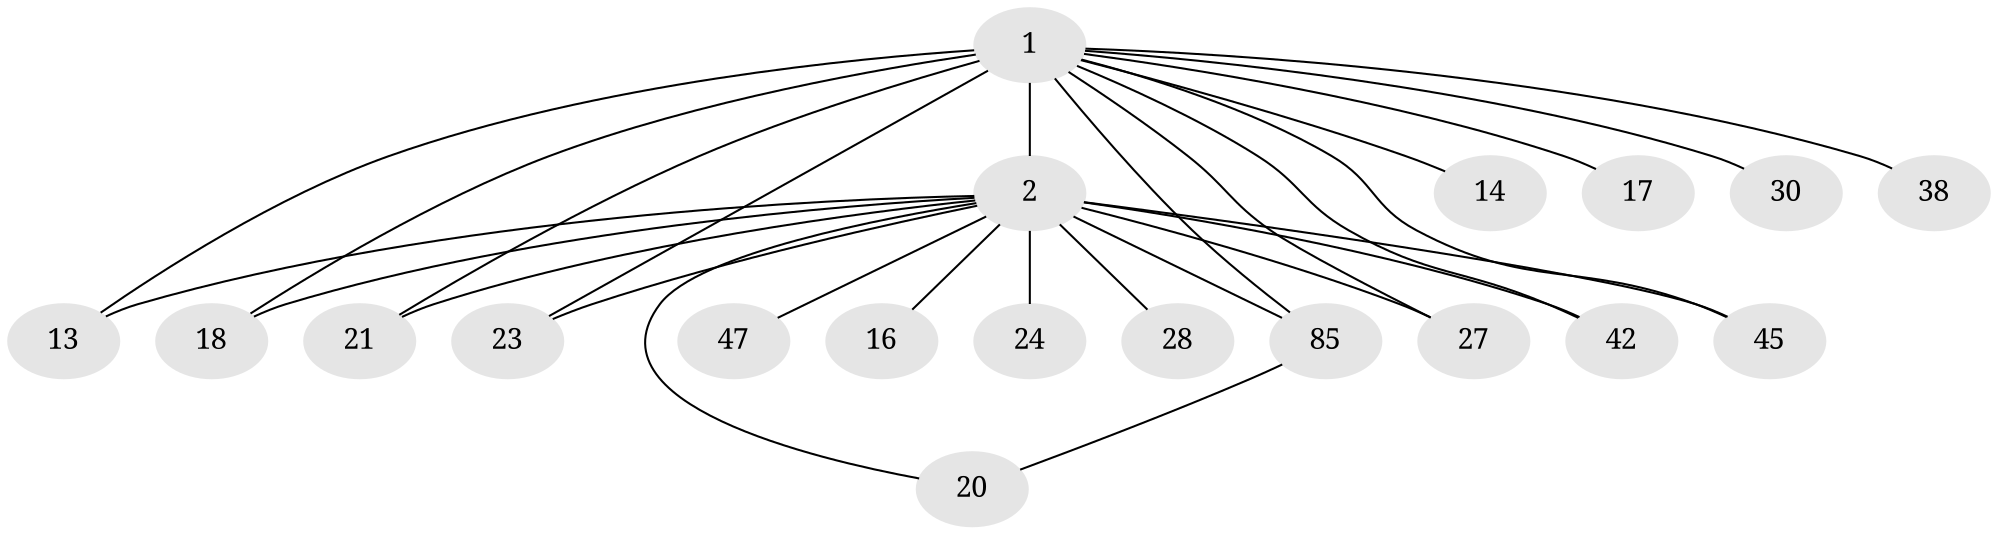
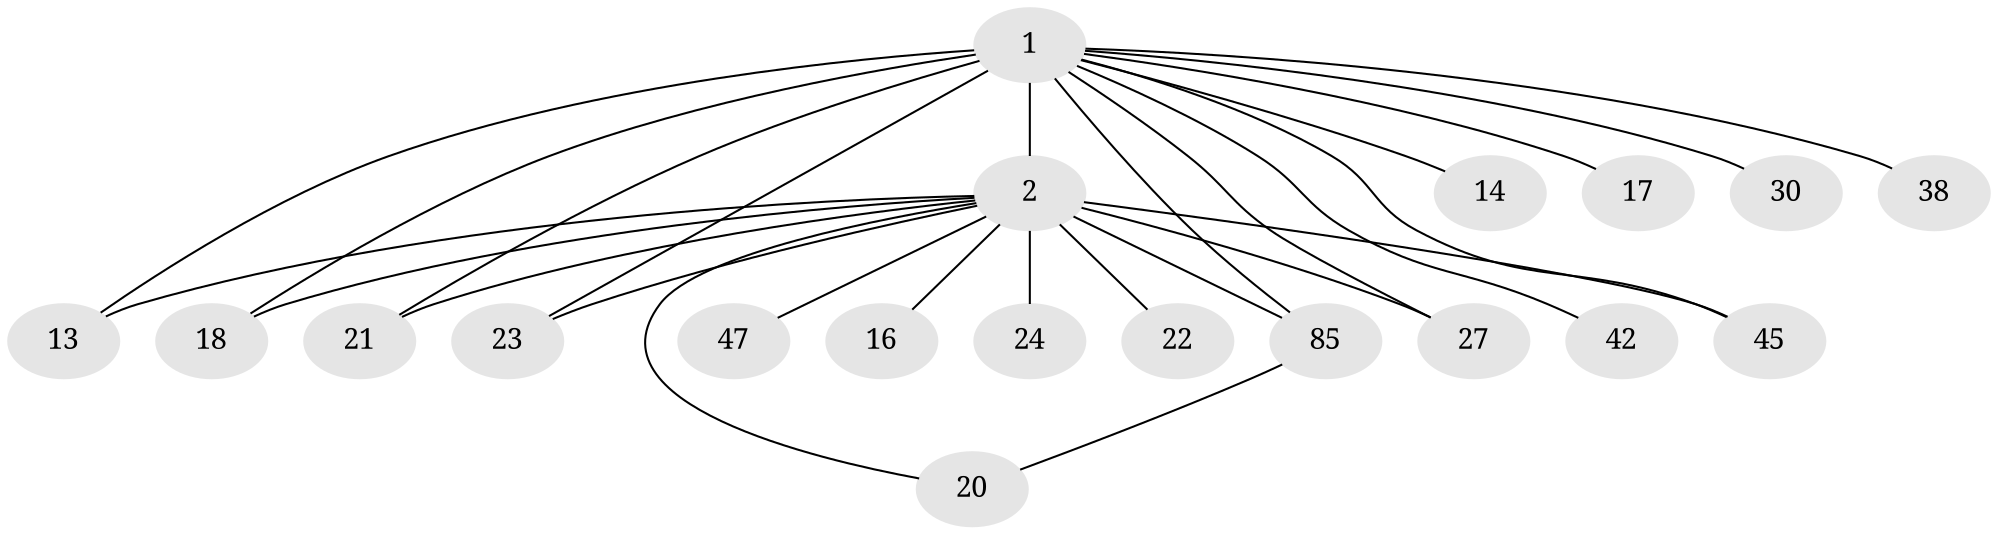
(1335, 247) -> none
(1178, 341) -> (1178, 341)
